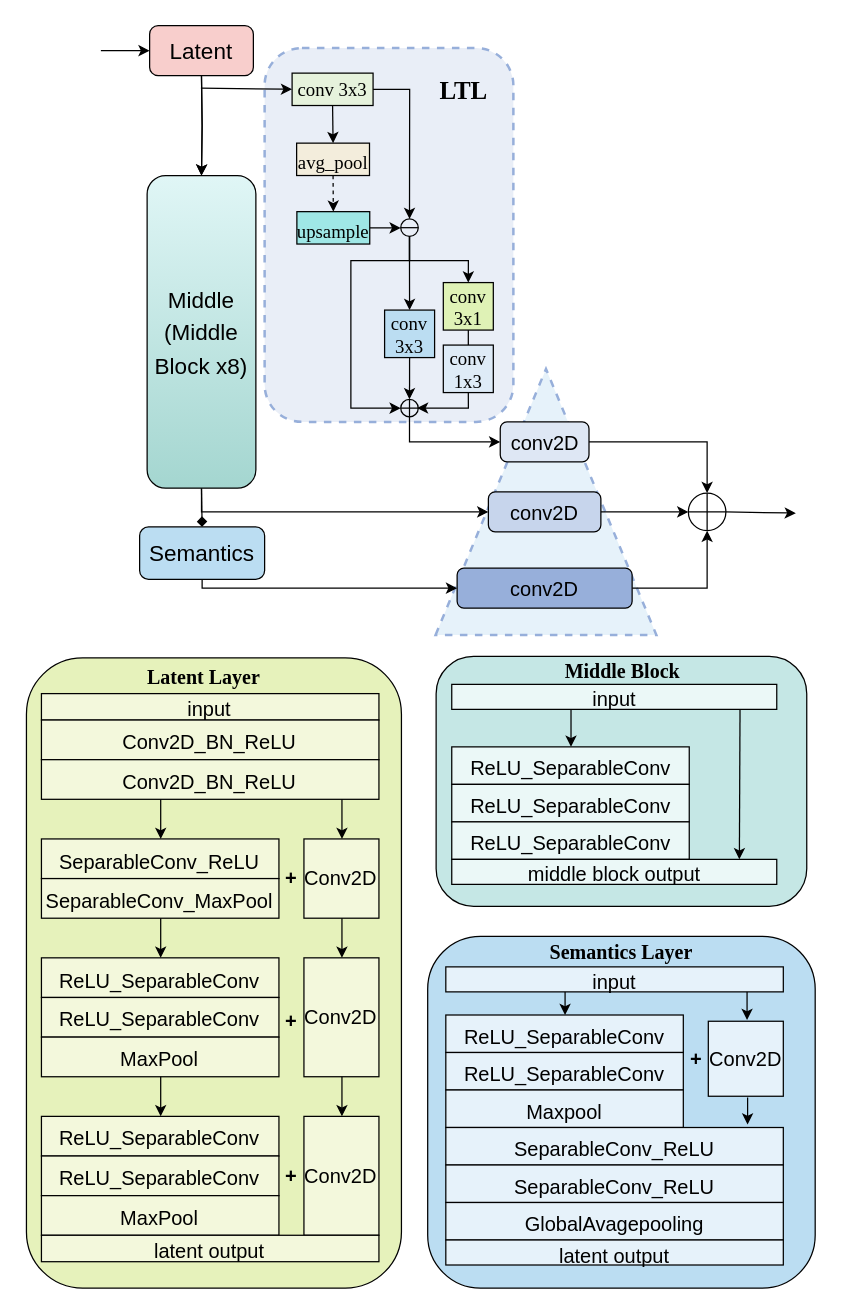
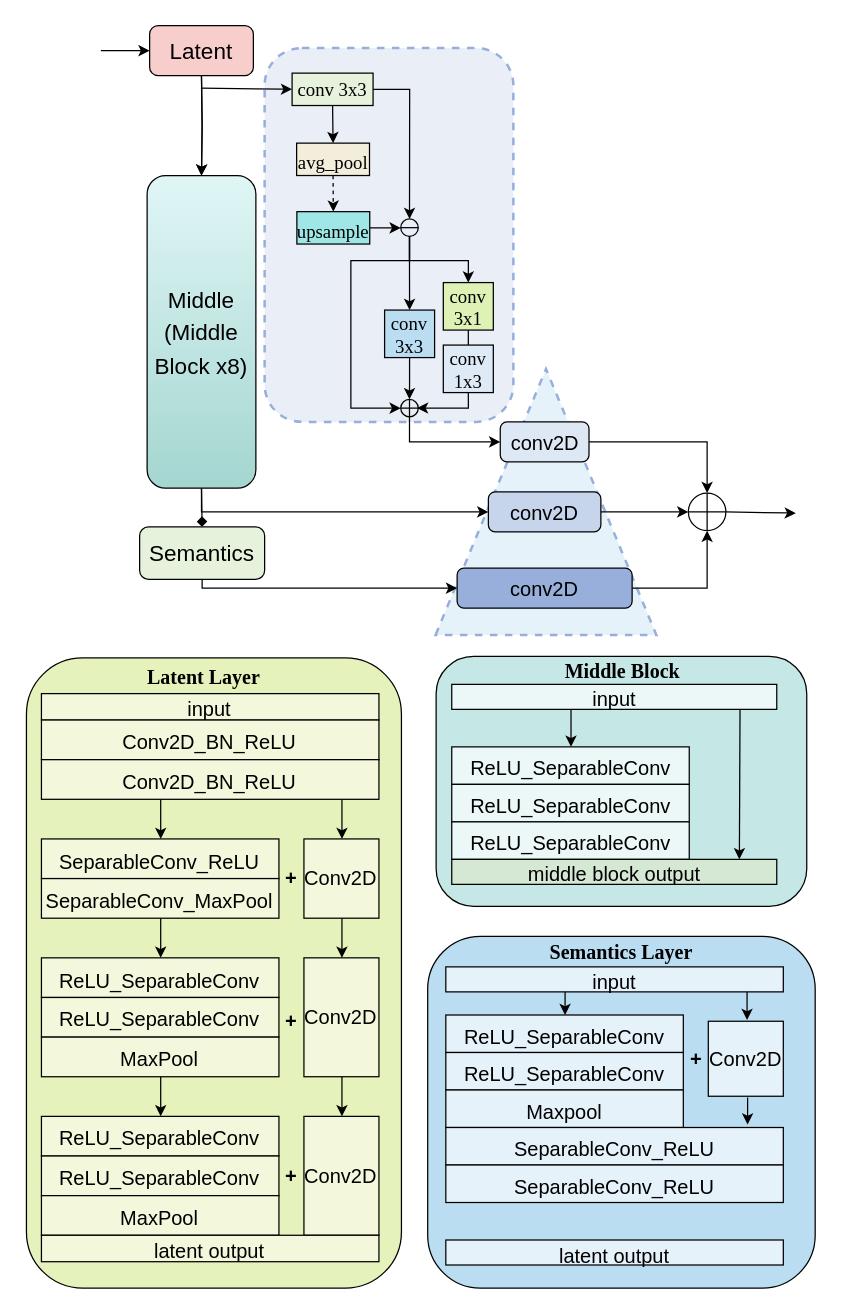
(463, 89) -> none
(202, 553) -> (202, 553)
(614, 872) -> (614, 872)
(614, 1221) -> none
